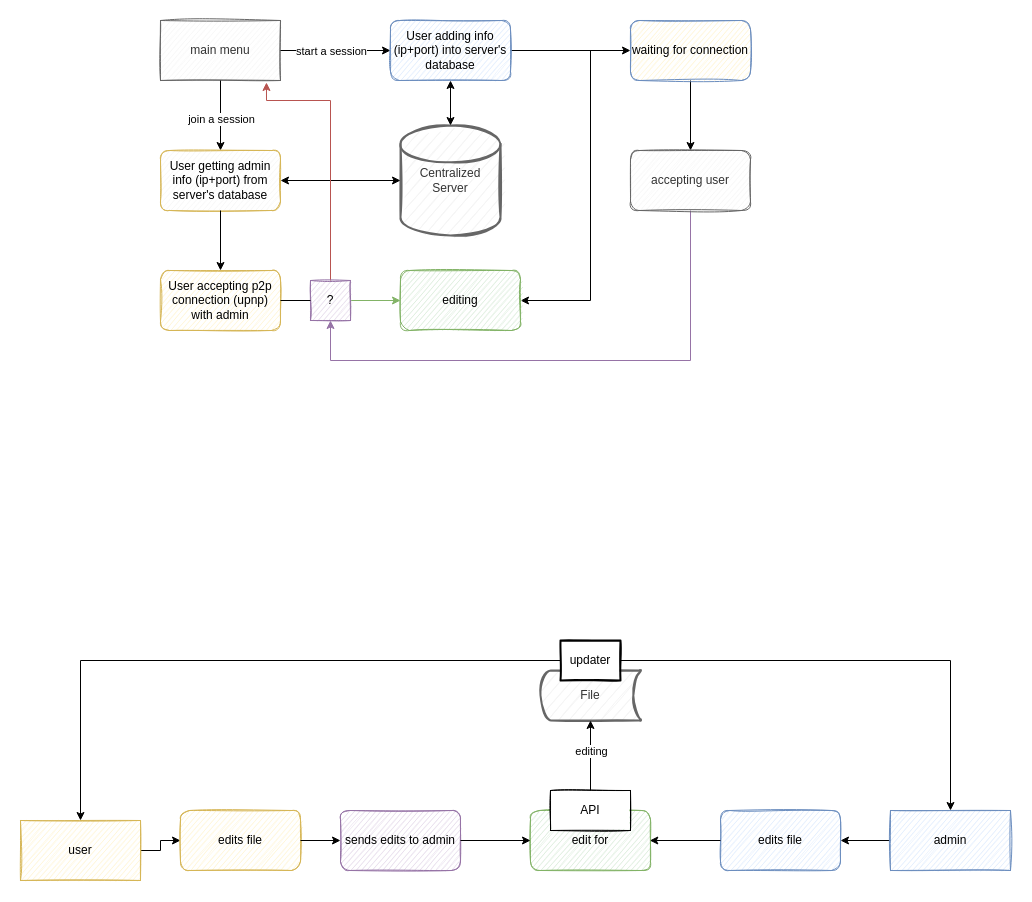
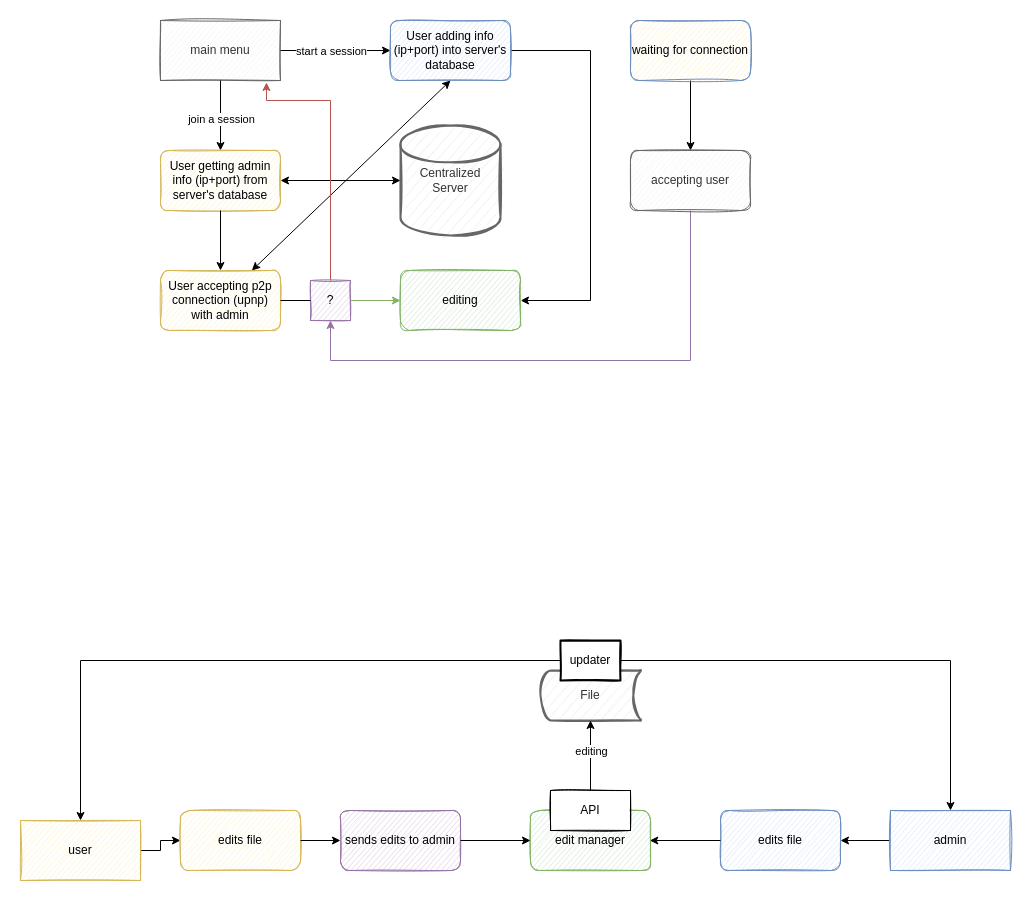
(608, 51) -> none
(451, 103) -> (351, 176)
(221, 181) -> (221, 181)
(591, 841) -> (591, 841)
